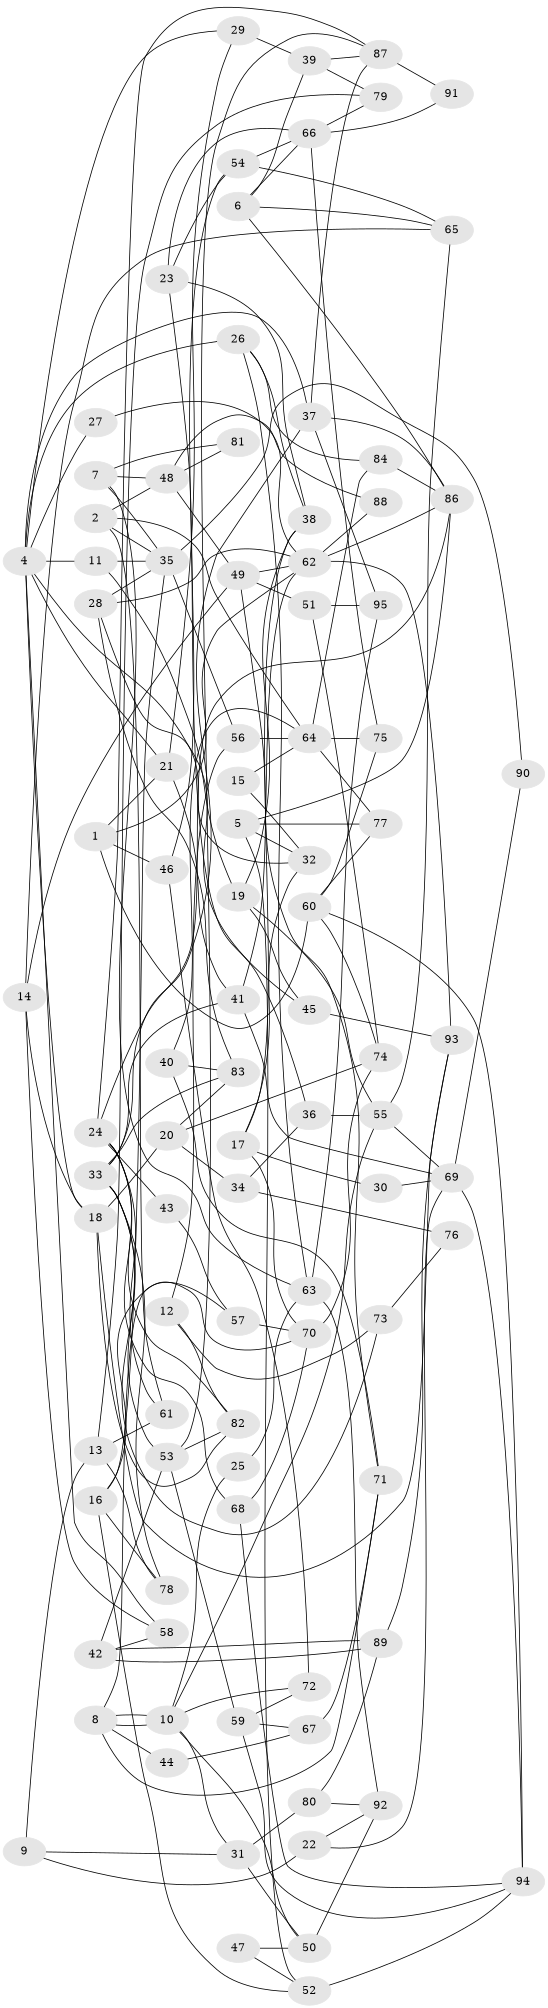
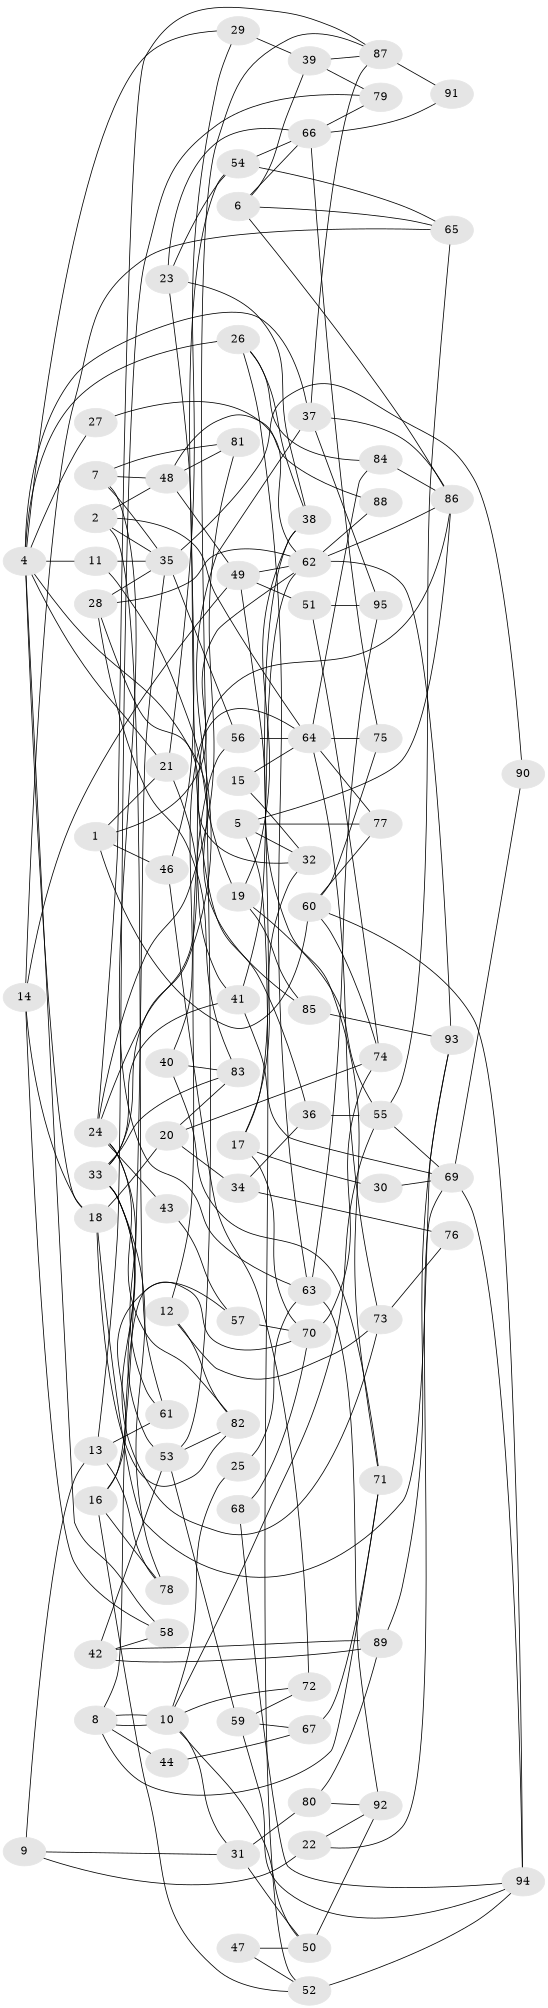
(310, 1010) -> (310, 1010)
none -> (348, 1085)
(125, 1298) -> (214, 746)
